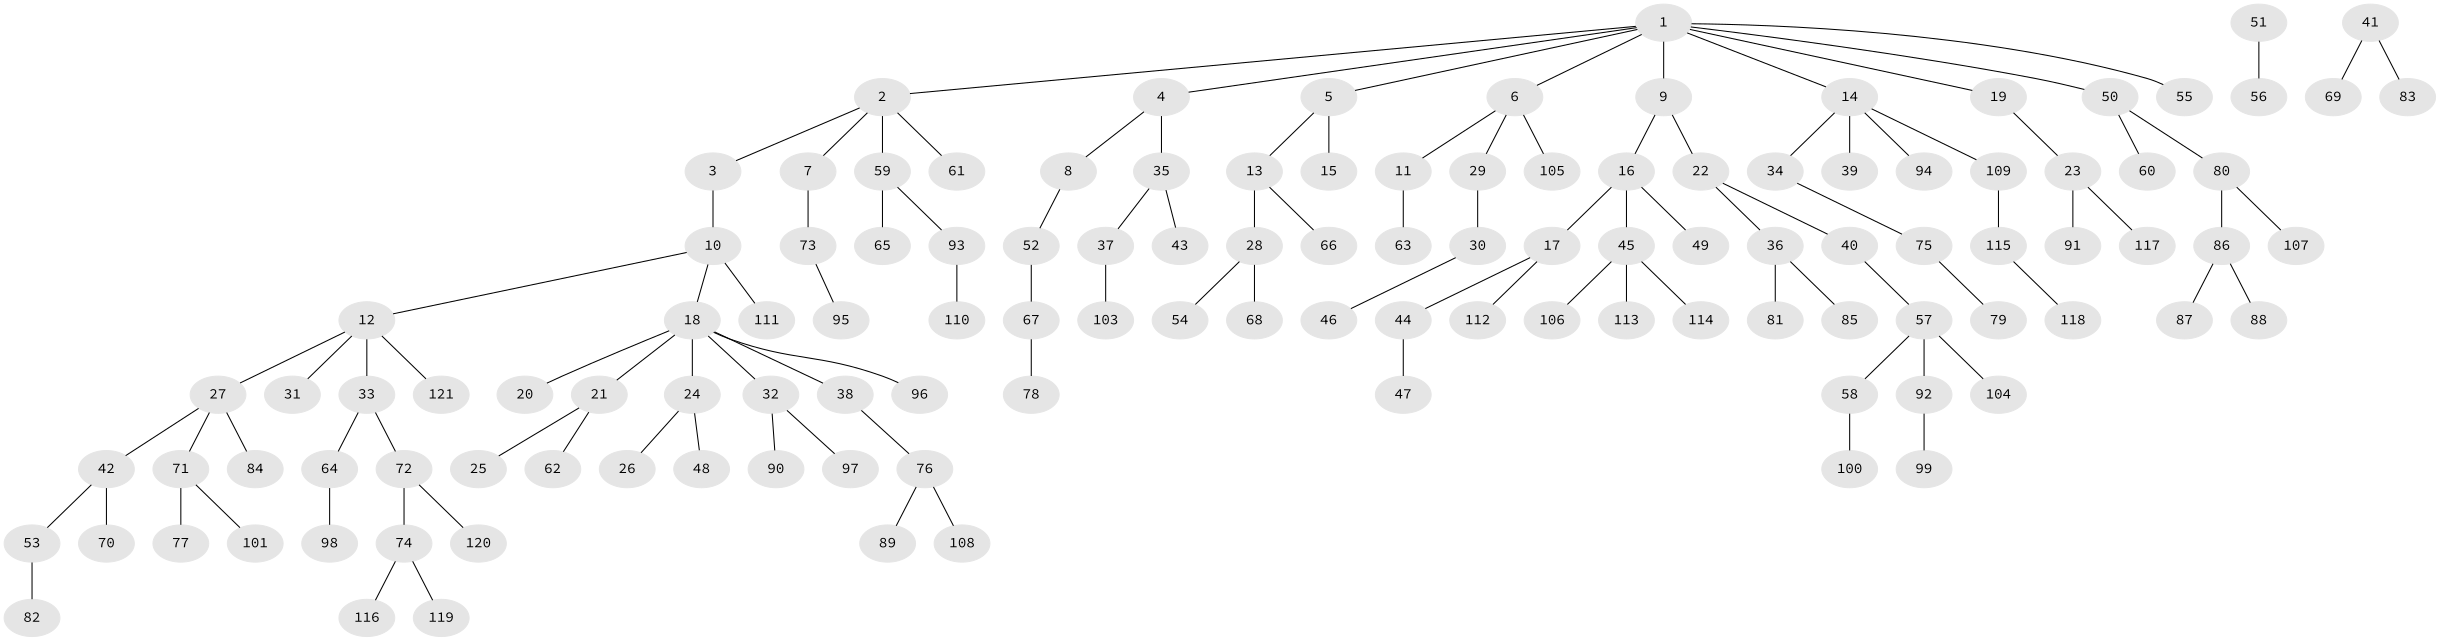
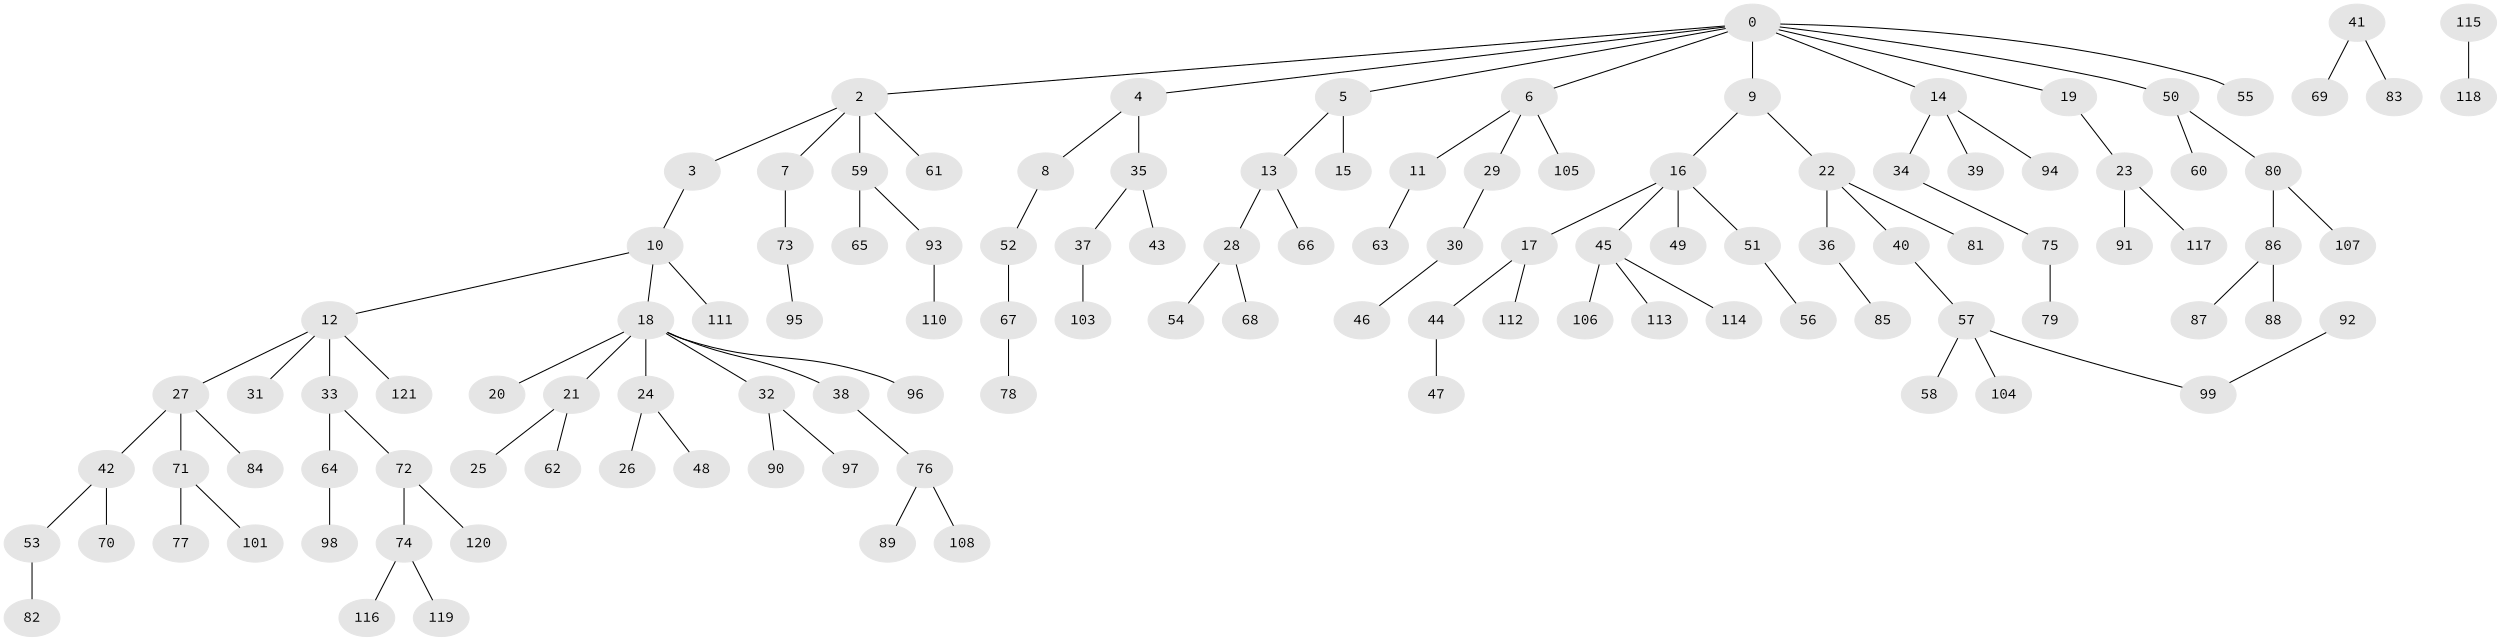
(1664, 23) -> (1753, 23)
(1998, 172) -> none
none -> (1715, 209)
(1775, 283) -> (1901, 209)
(1924, 358) -> (2086, 361)
(1850, 469) -> none
